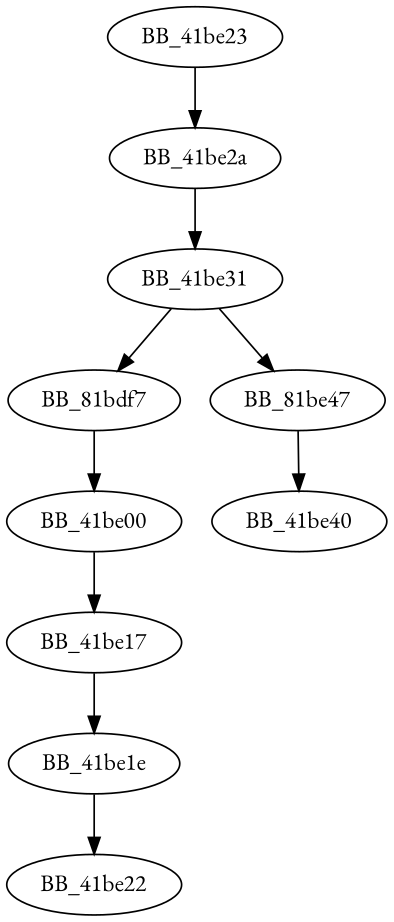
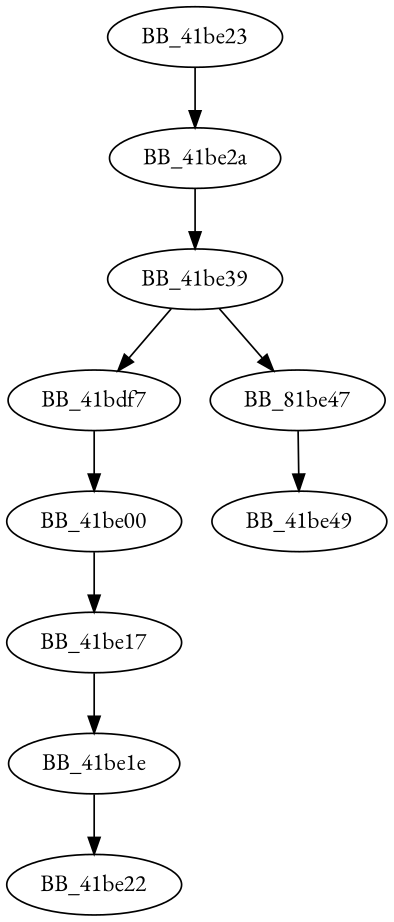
(195, 279) -> (195, 279)
(94, 400) -> (94, 400)
(299, 521) -> (299, 521)
